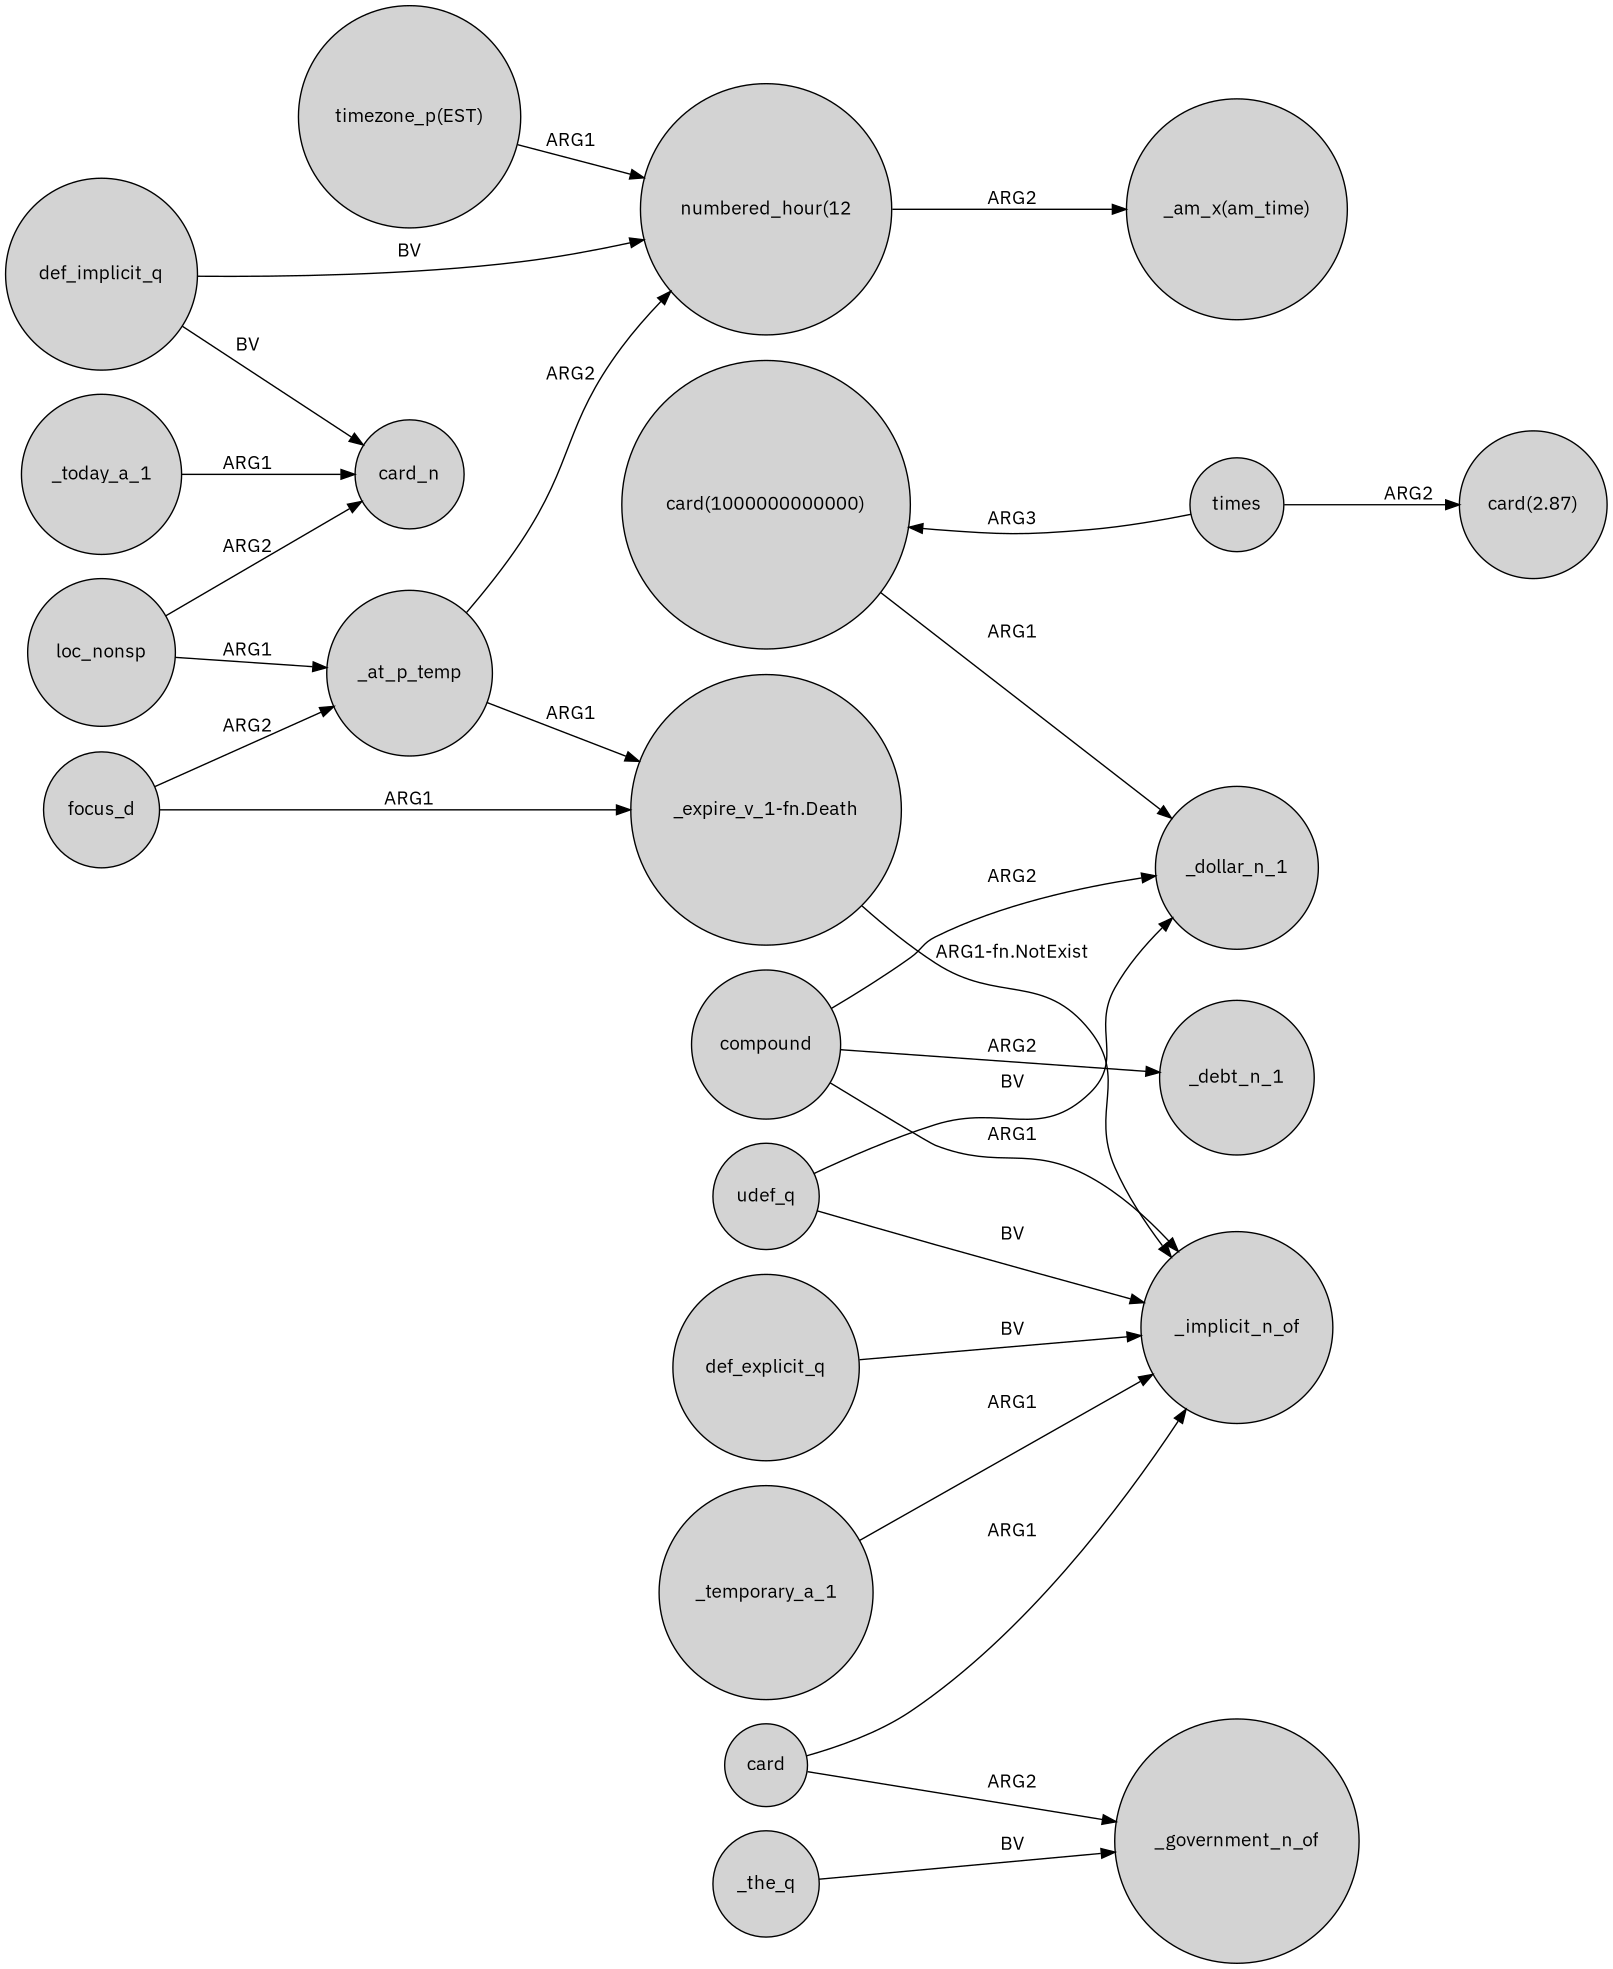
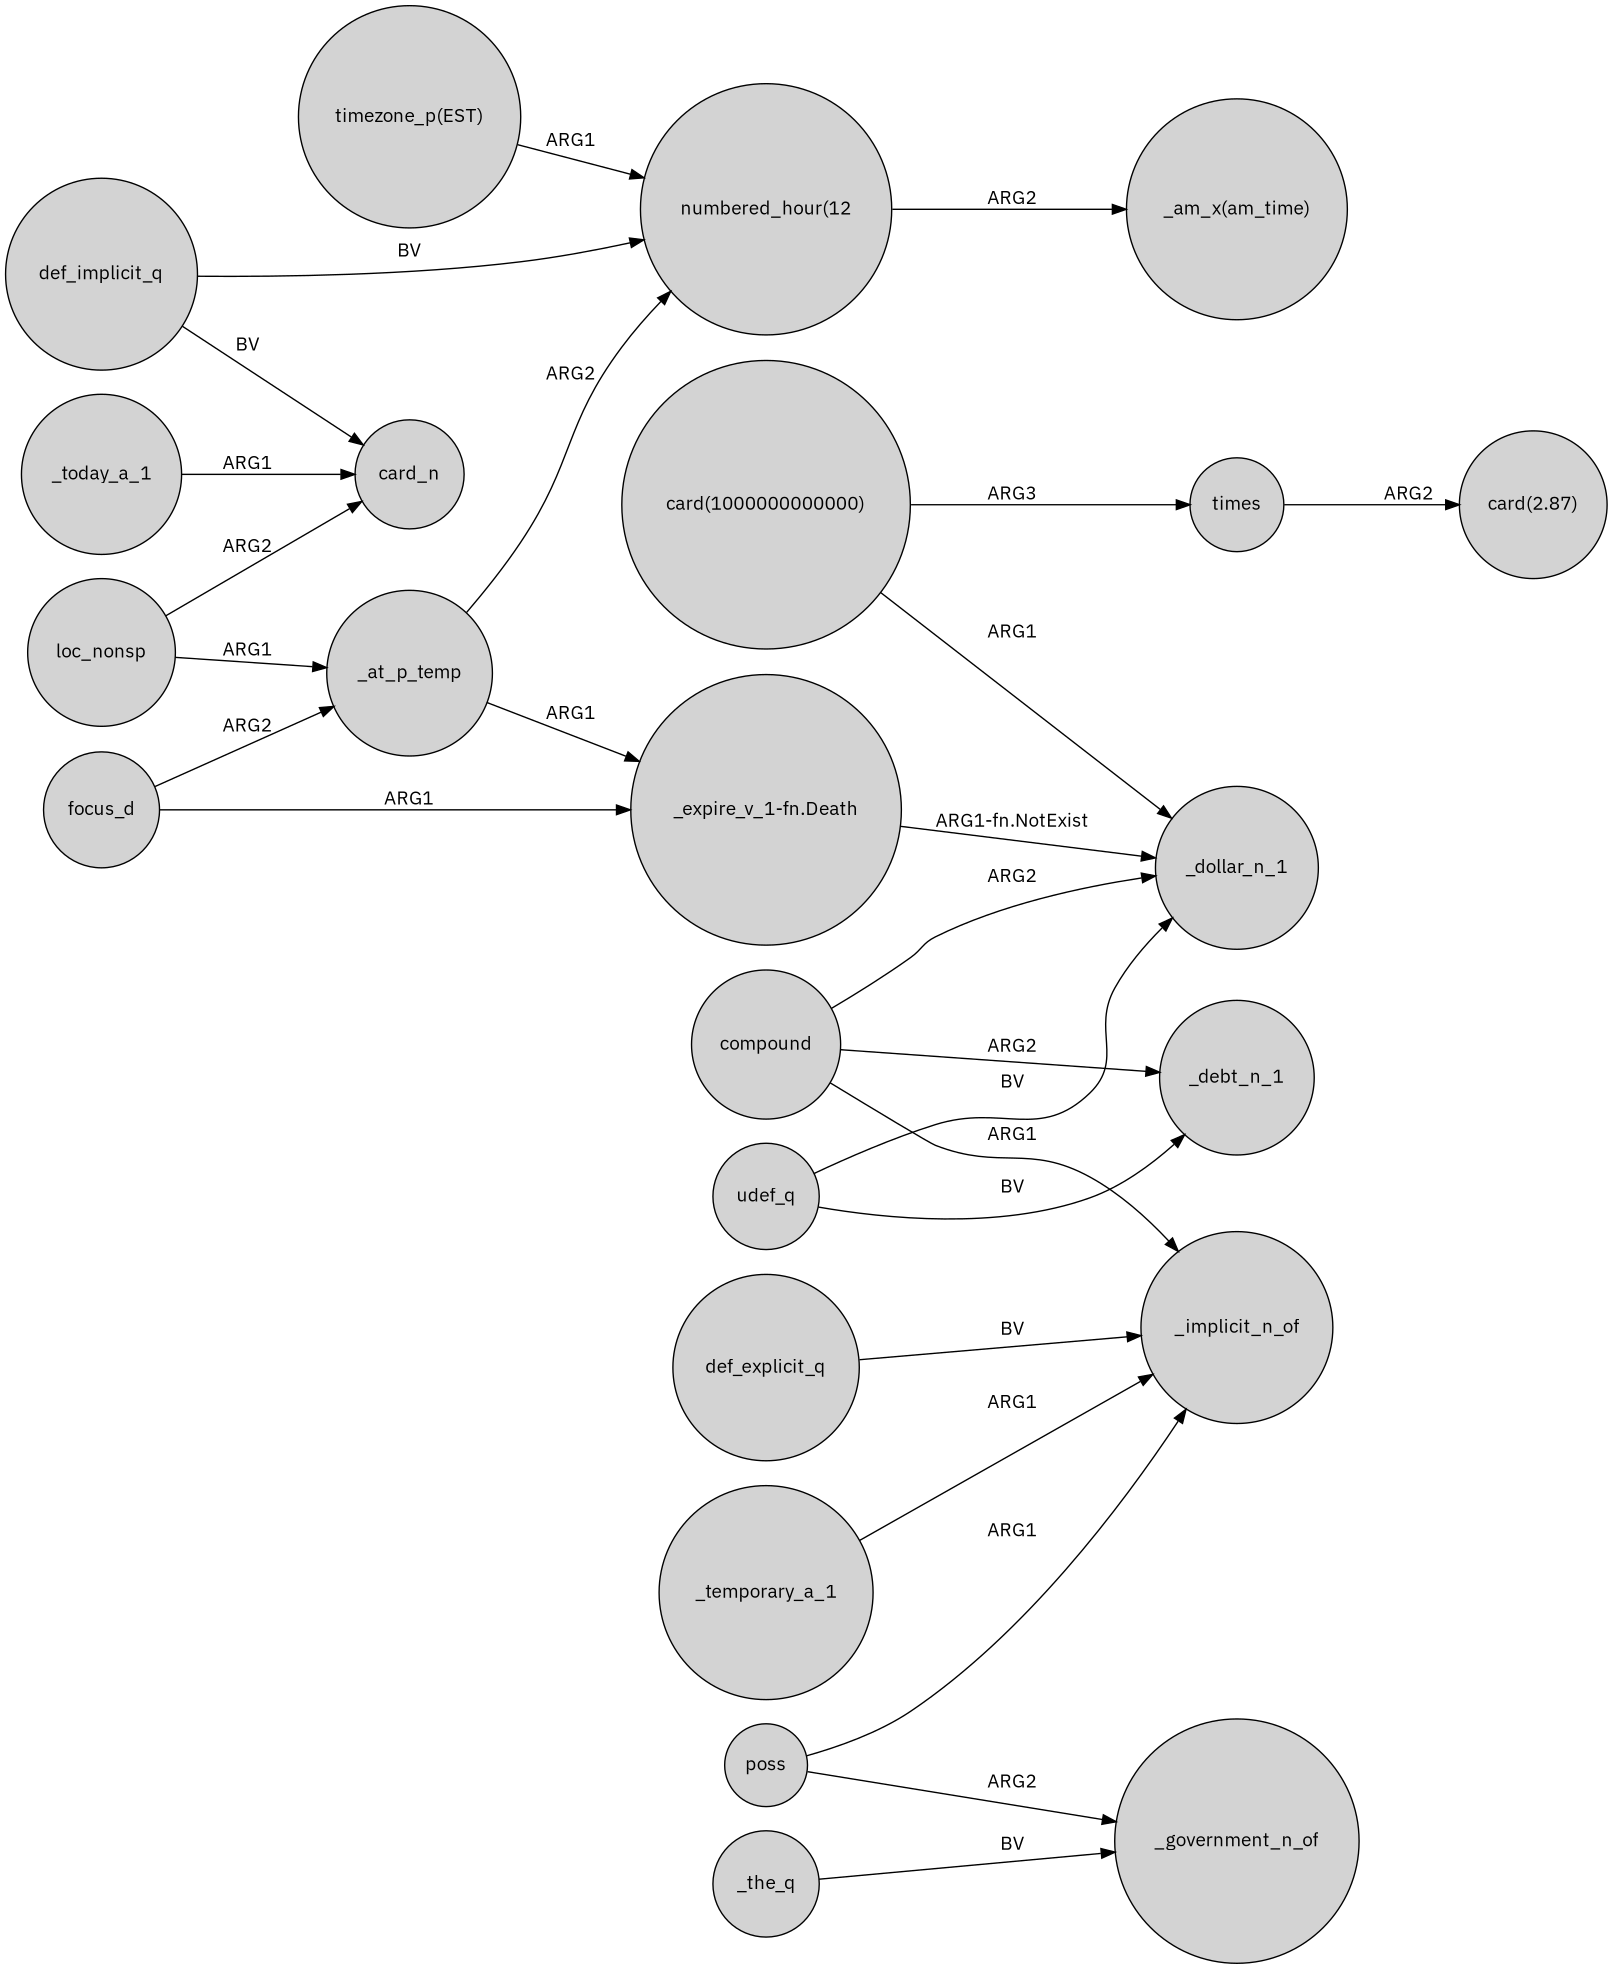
(1057, 532) -> (1044, 505)
(1079, 1019) -> (1021, 841)
(974, 1255) -> (1005, 1216)
(766, 1765) -> (766, 1765)
